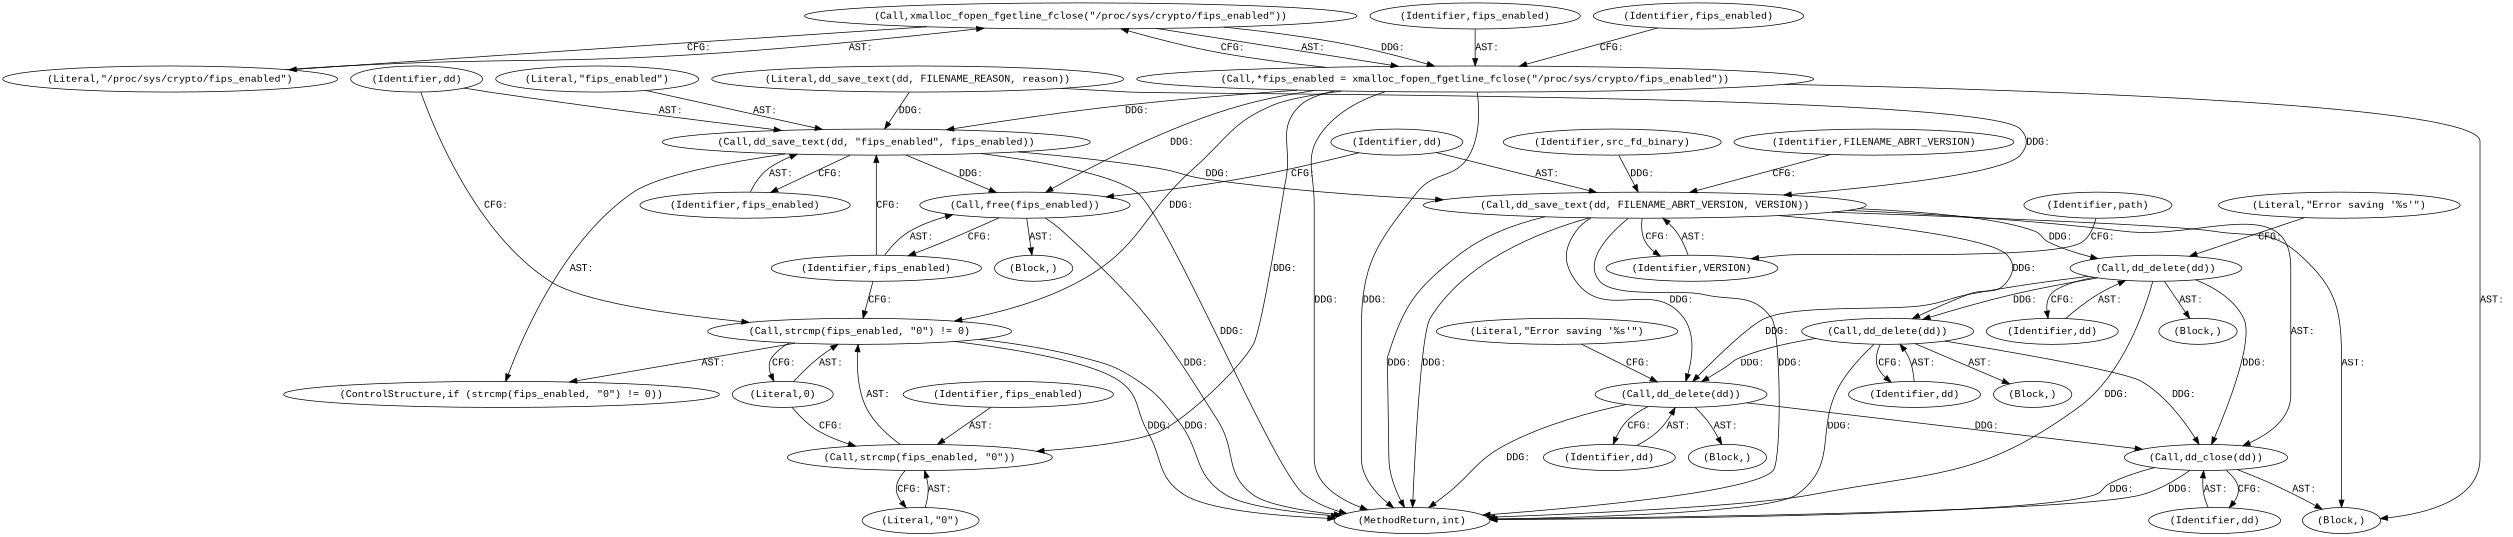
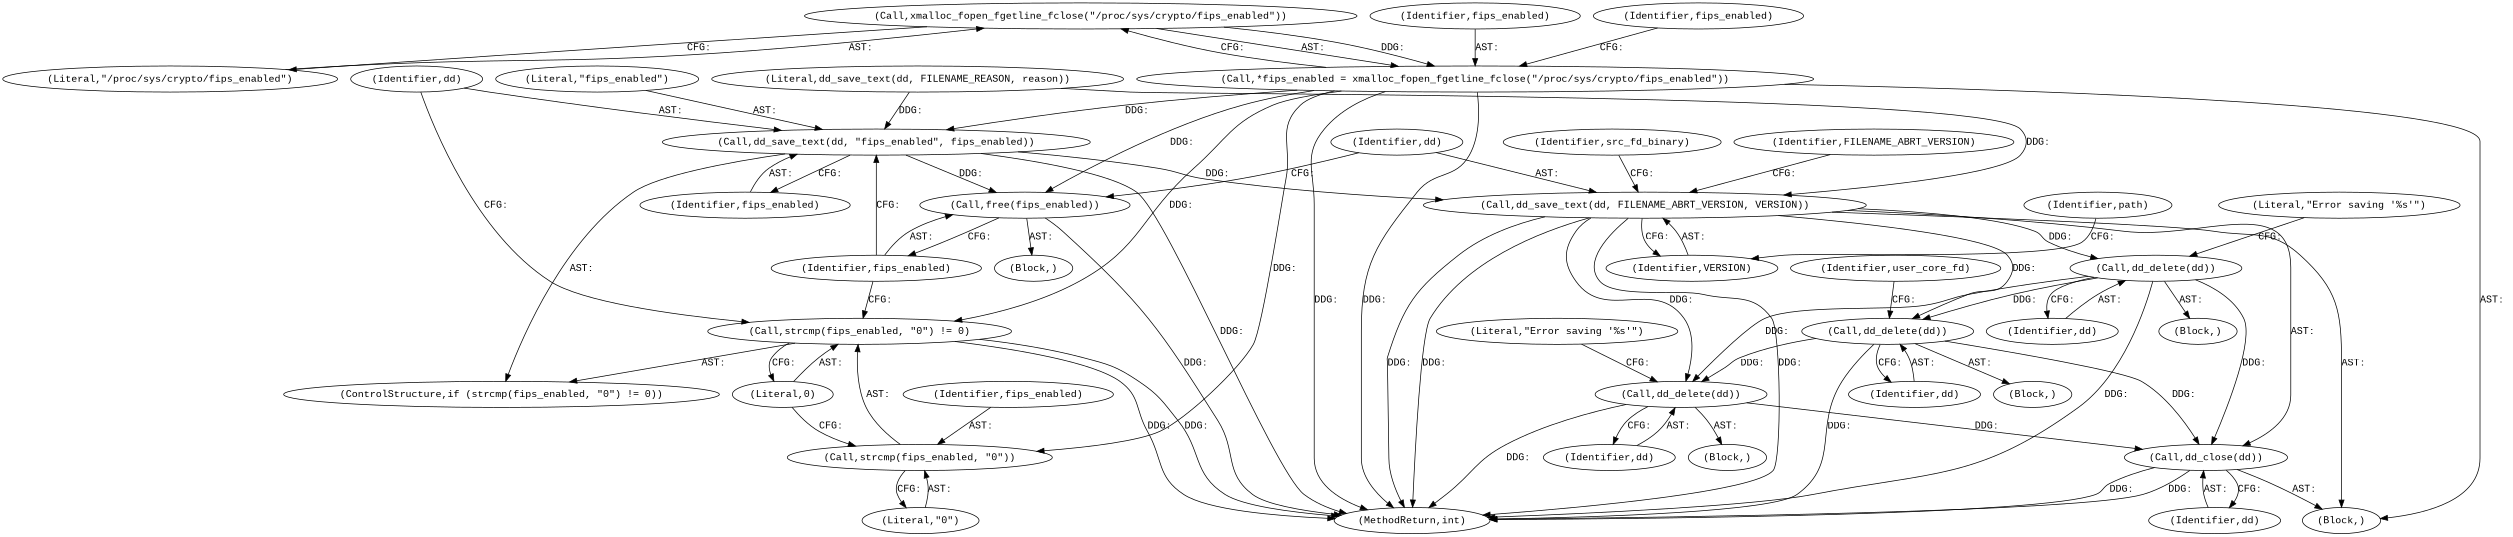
(1646, 174) -> (1646, 174)
none -> (1896, 268)
